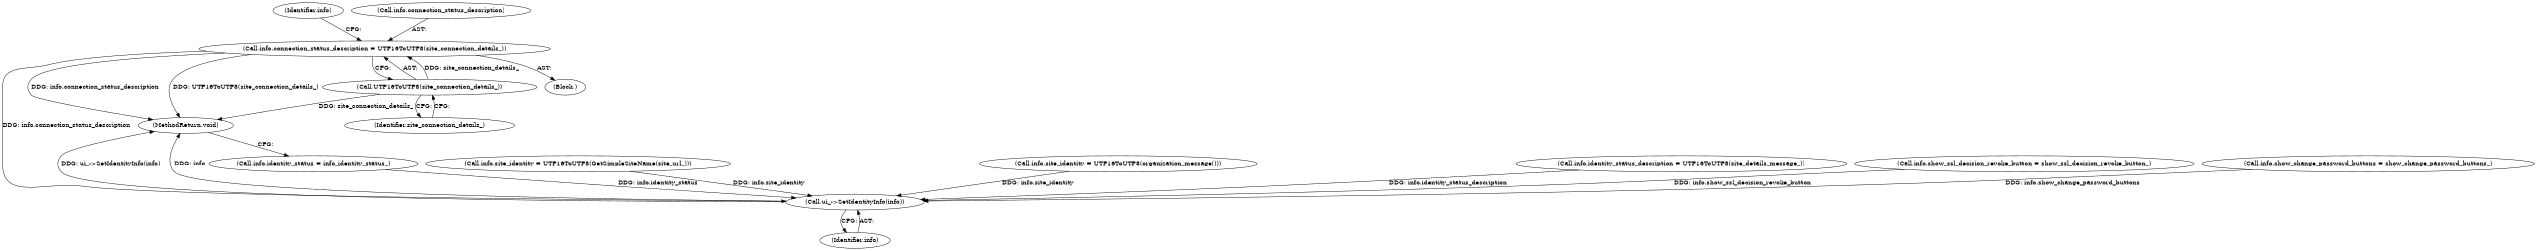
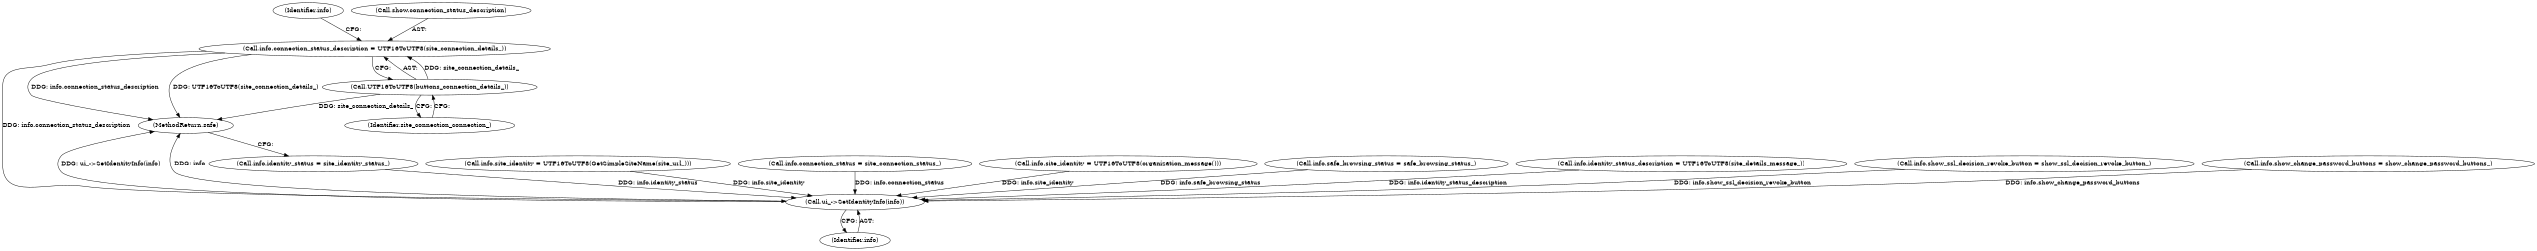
(441, 11) -> (441, 11)
(430, 87) -> (430, 87)
(565, 87) -> none
(186, 125) -> (186, 125)
(430, 125) -> (430, 125)
(313, 164) -> (313, 164)
none -> (855, 164)
none -> (1386, 164)
